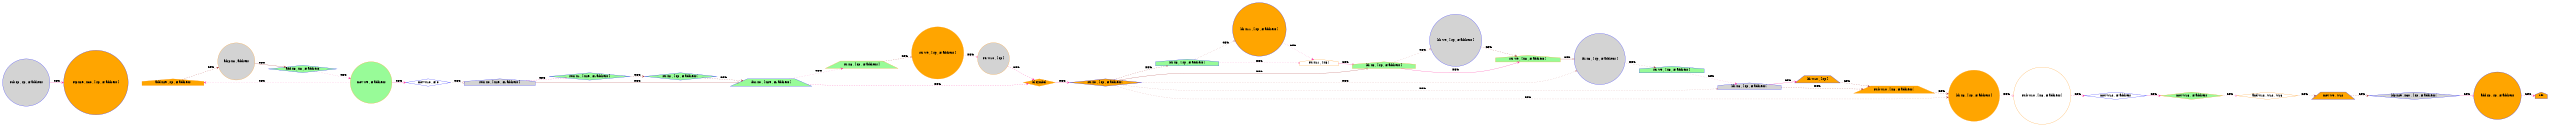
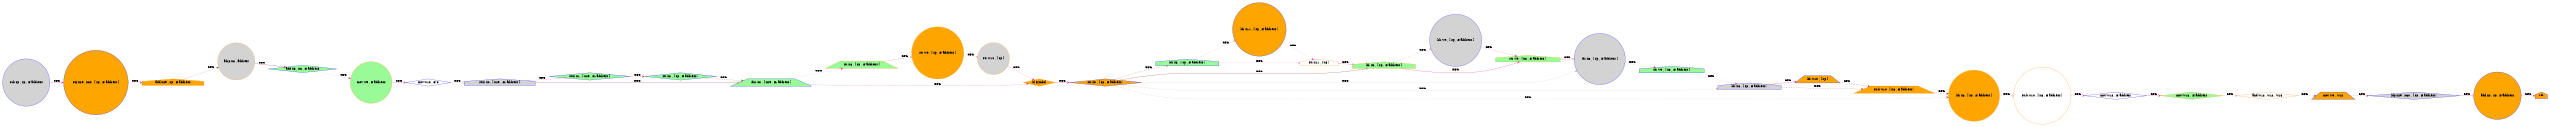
(971, 55) -> (971, 55)
(278, 83) -> (134, 83)
